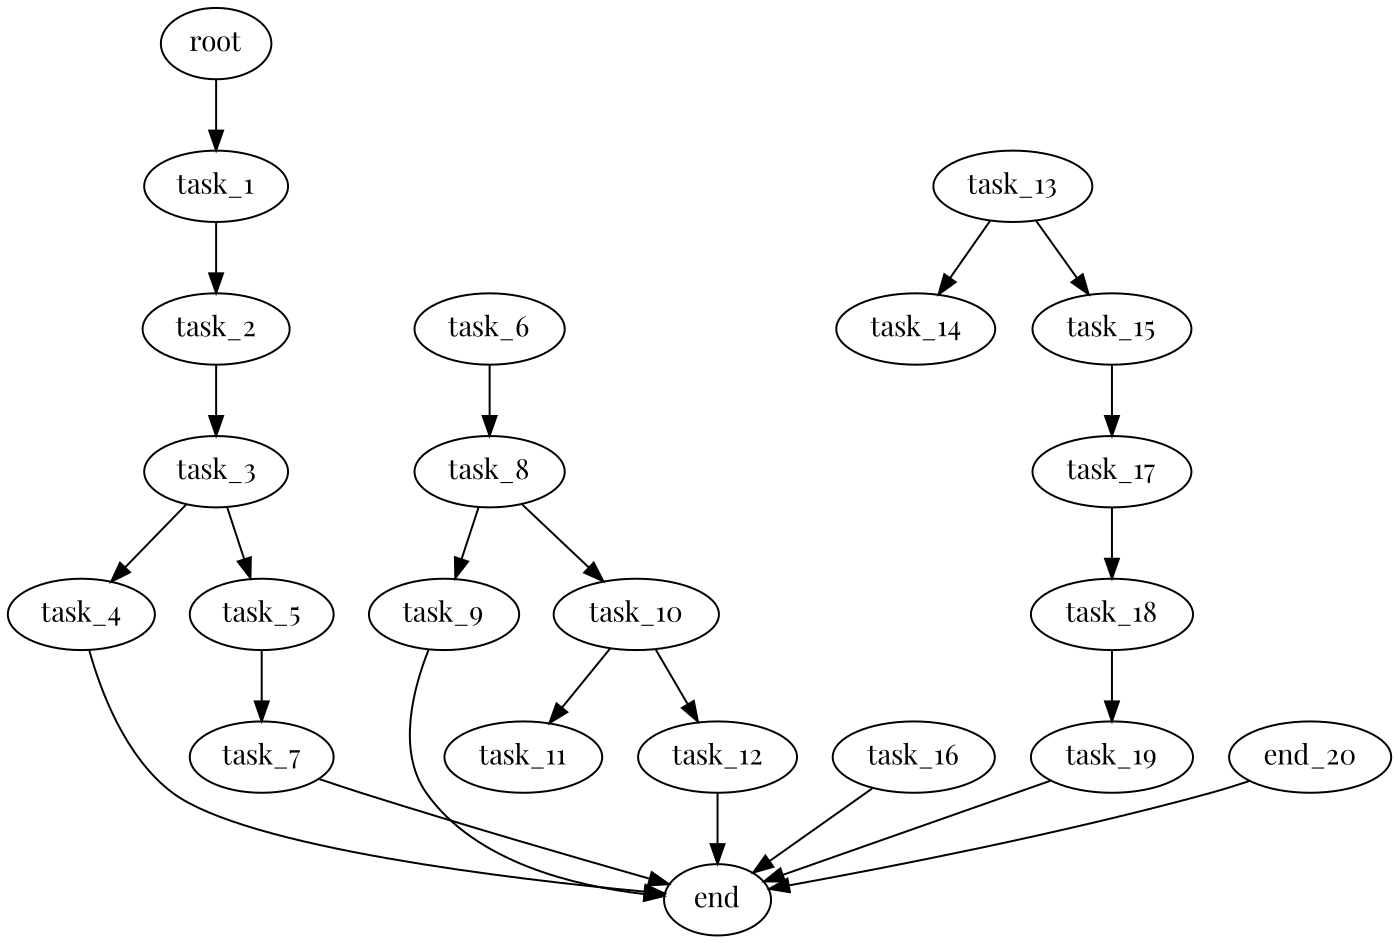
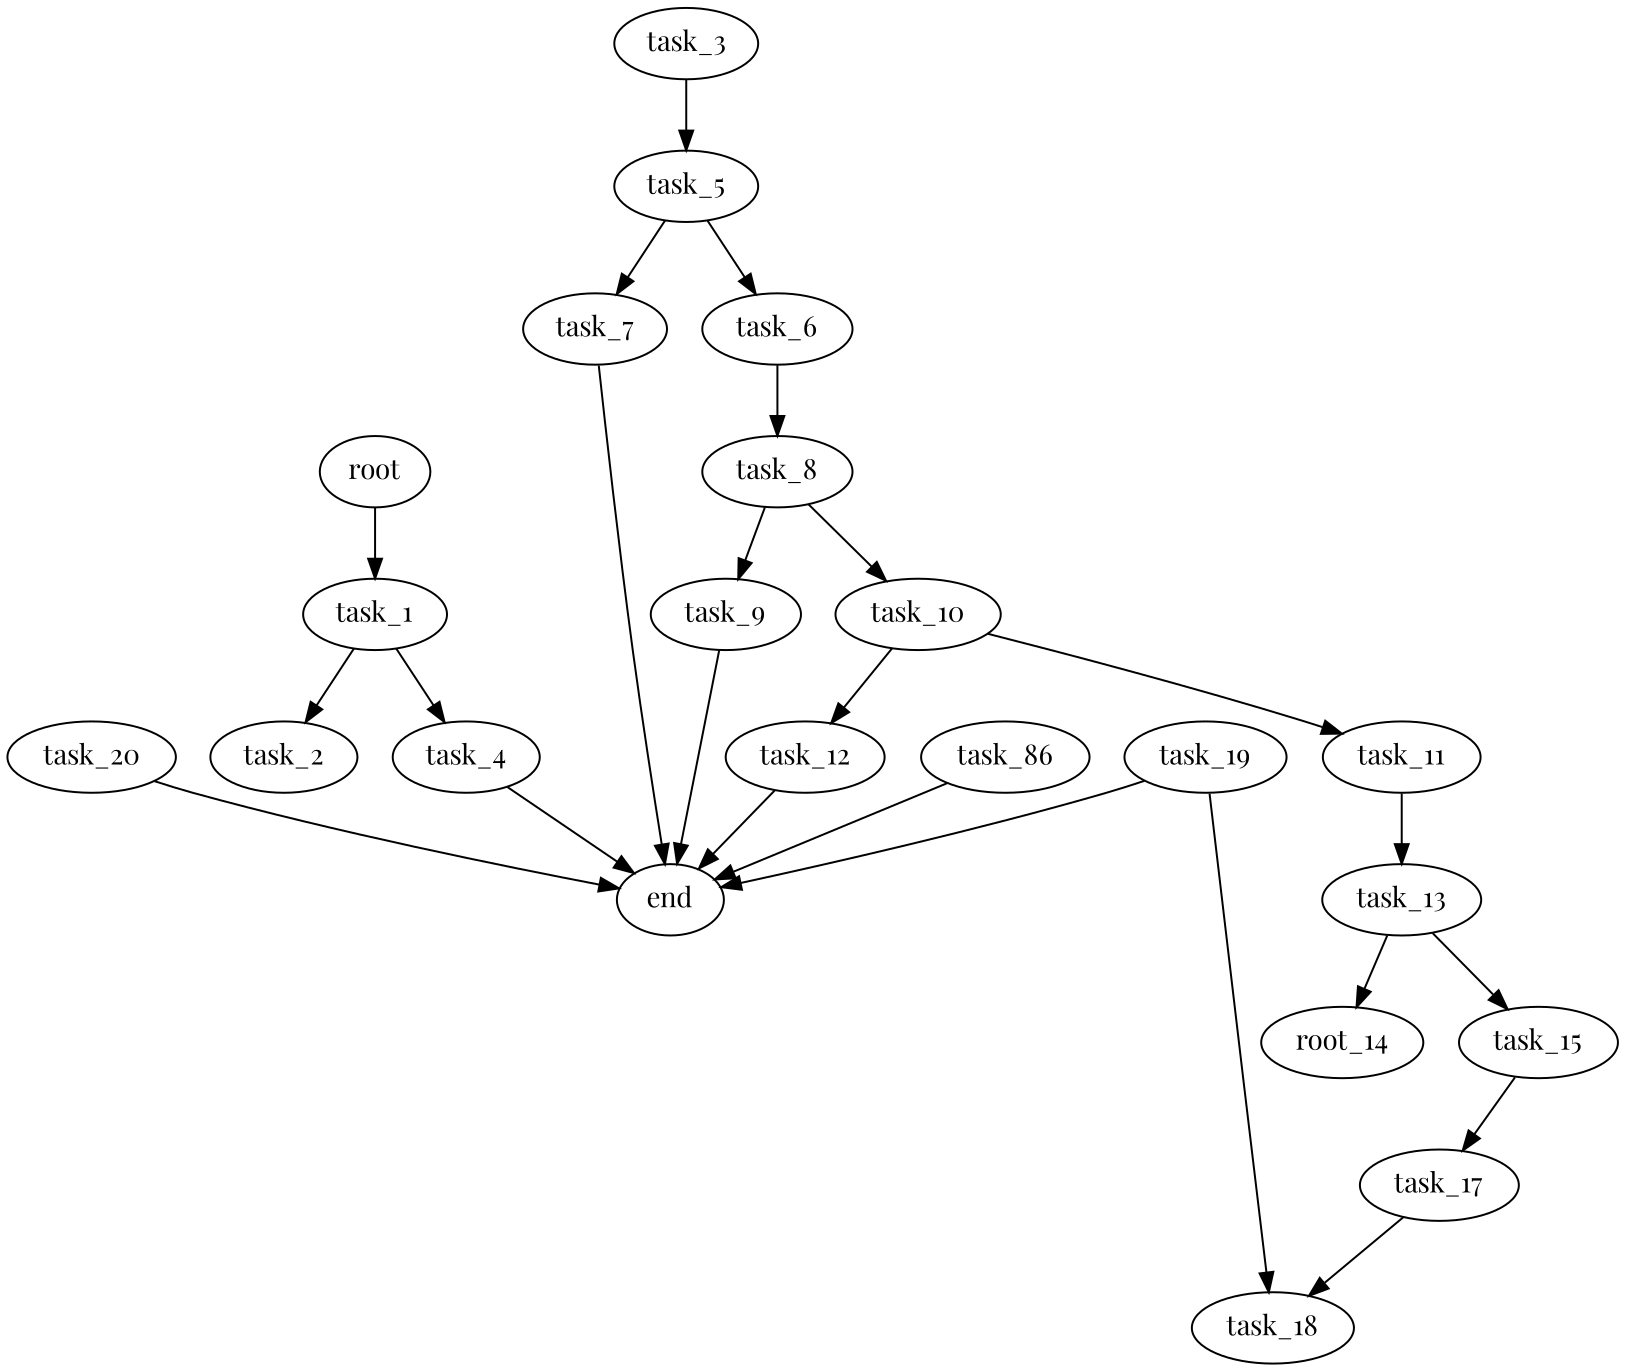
none -> (726, 249)
(916, 329) -> (1342, 1043)
(216, 391) -> none
(156, 536) -> (415, 677)
(1112, 676) -> (1238, 1033)
(914, 757) -> (1005, 757)
(1310, 757) -> (92, 757)
none -> (1402, 819)
